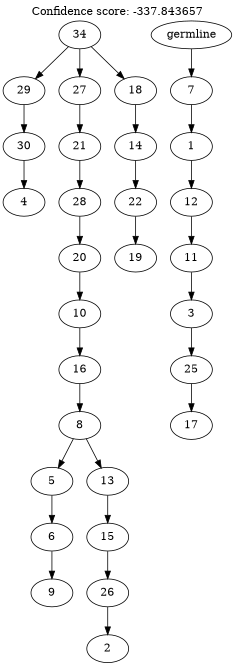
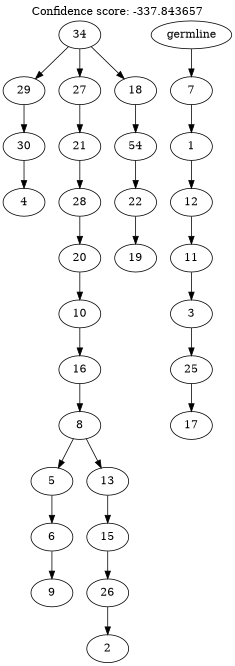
(136, 146) -> (136, 146)
